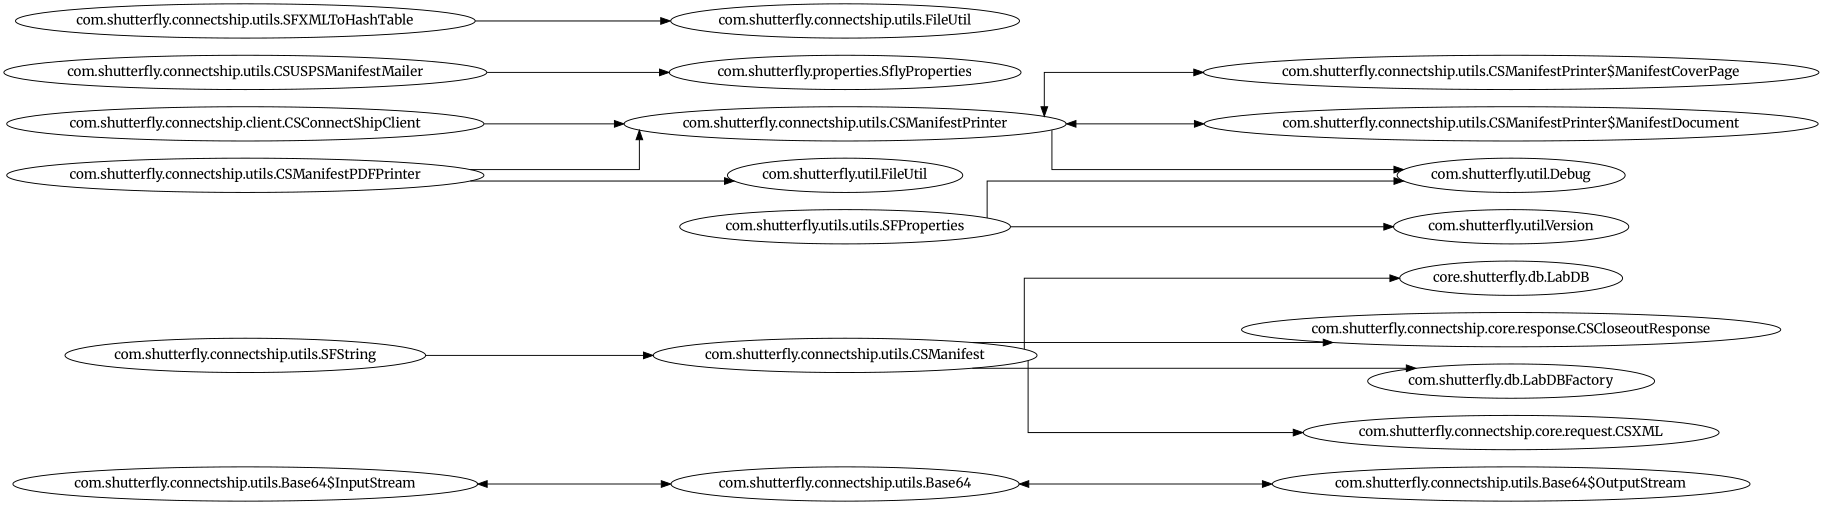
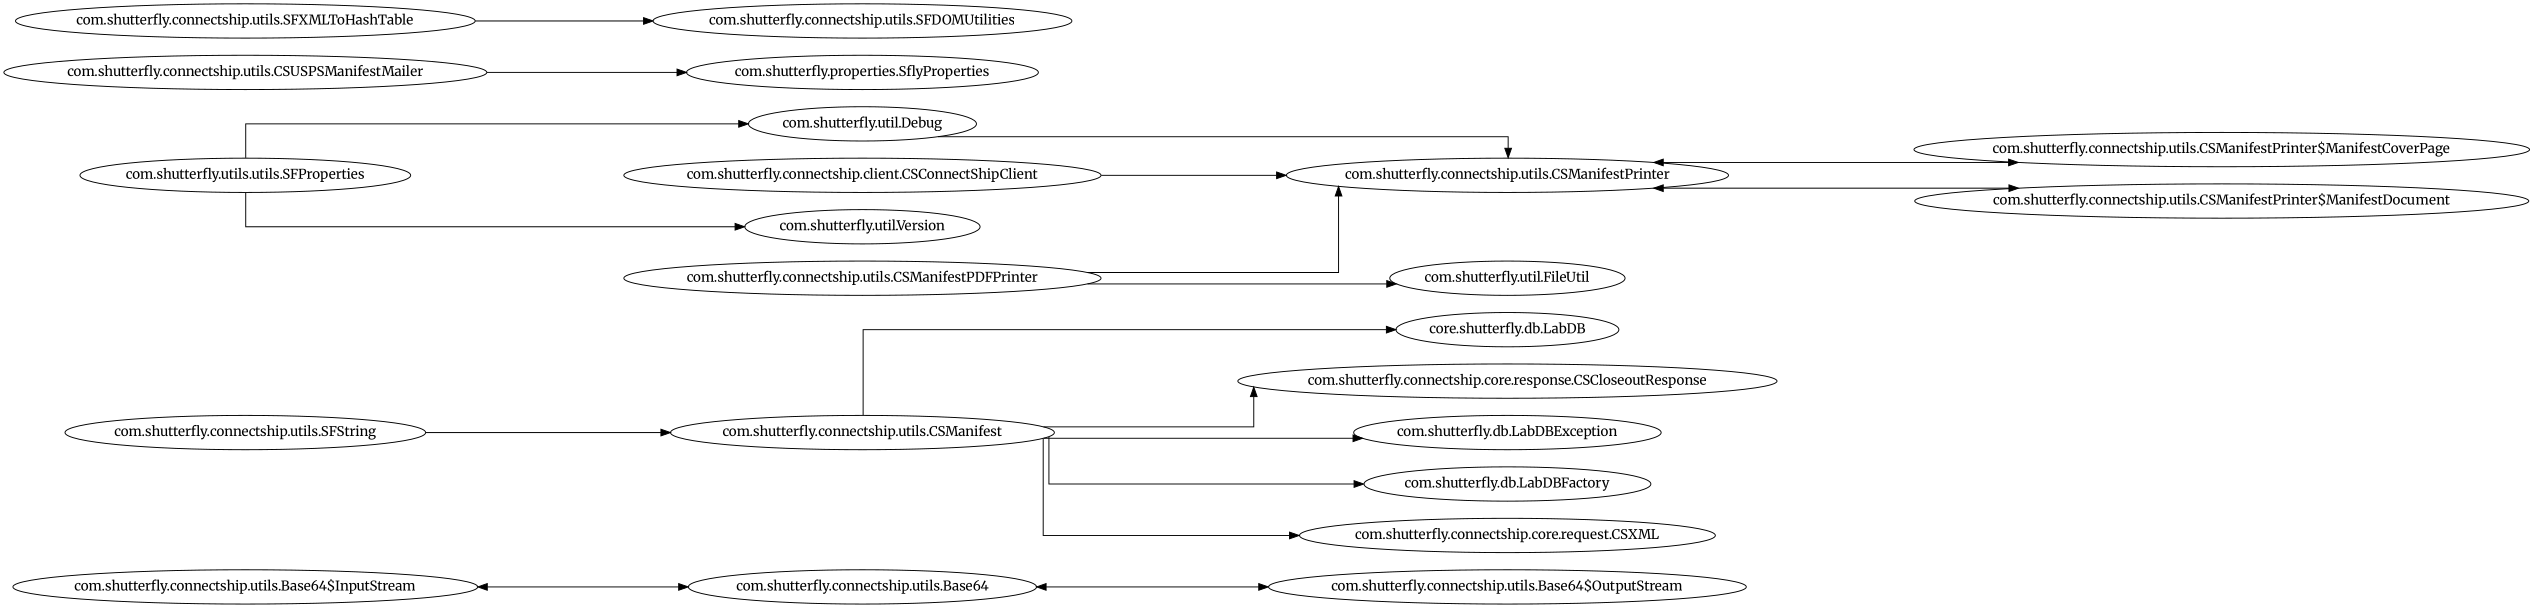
(845, 21) -> (862, 21)
(1203, 170) -> (1229, 137)
none -> (1507, 433)
